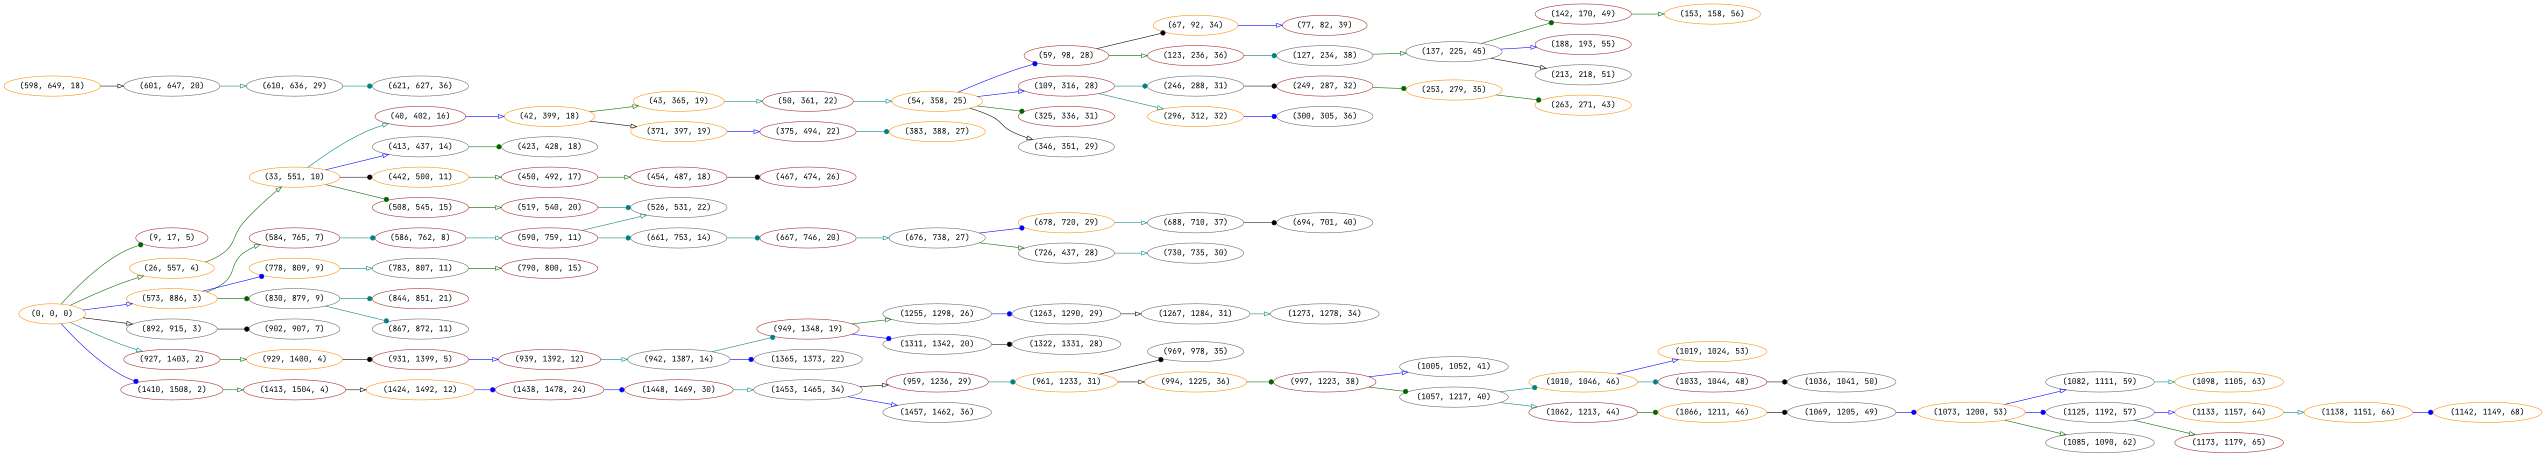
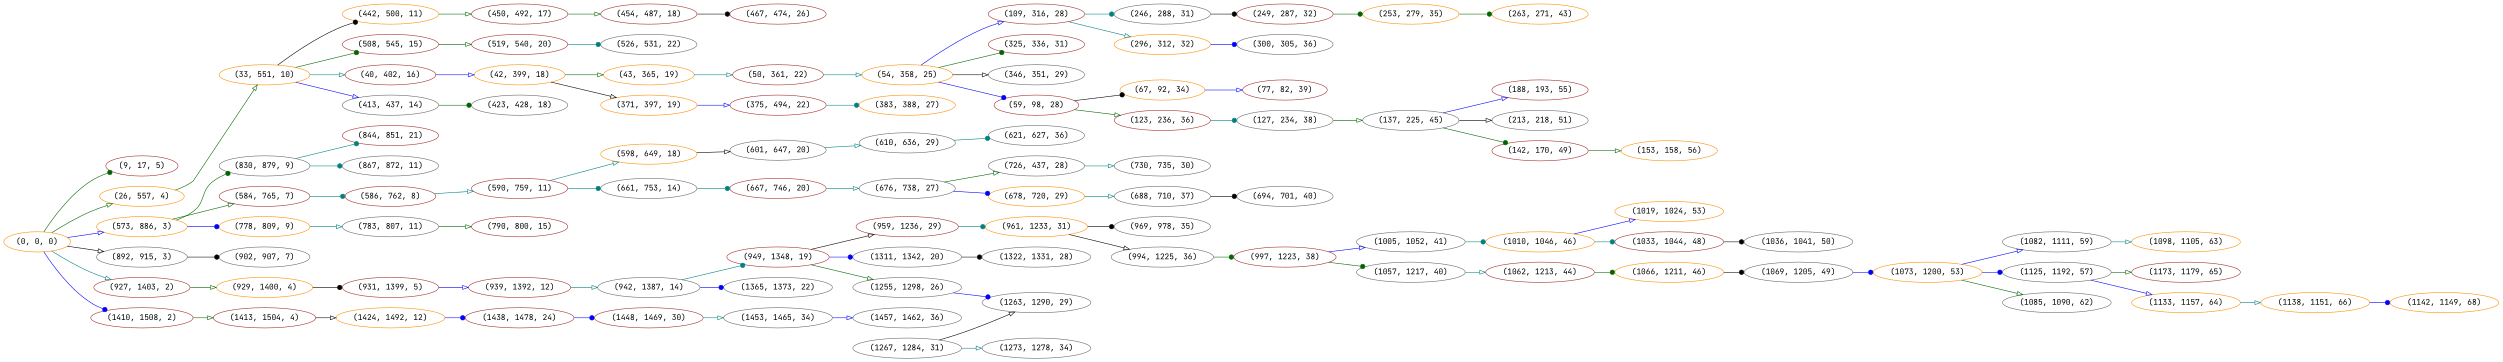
(611, 223) -> (581, 172)
(1128, 314) -> (975, 328)
(1196, 382) -> (1162, 257)
(871, 386) -> (840, 243)
(1516, 390) -> (1473, 242)
